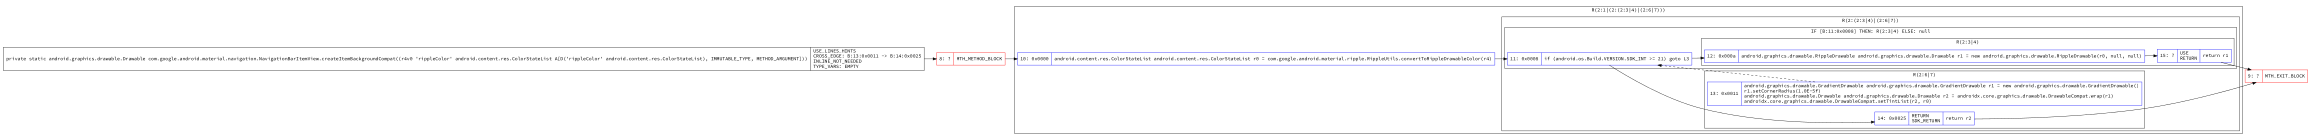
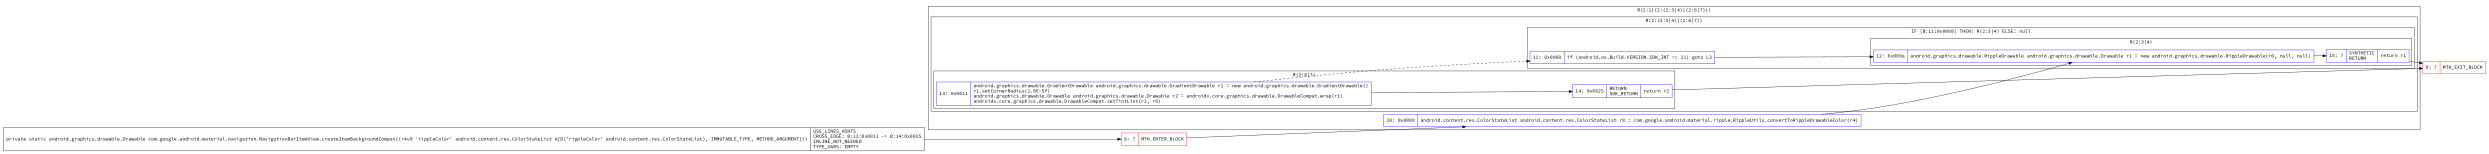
(2184, 53) -> (2362, 53)
(979, 59) -> (1162, 139)
(1499, 59) -> (1946, 94)
(1735, 115) -> (1470, 92)
